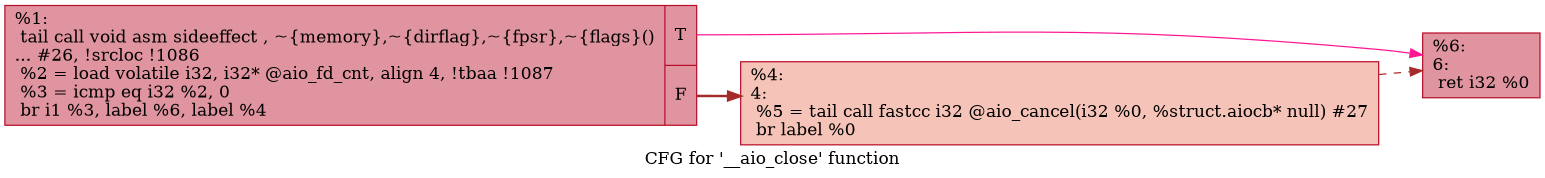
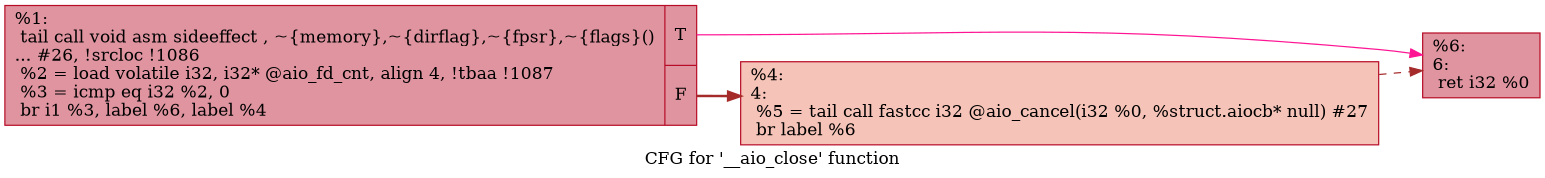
(804, 130) -> (804, 130)
